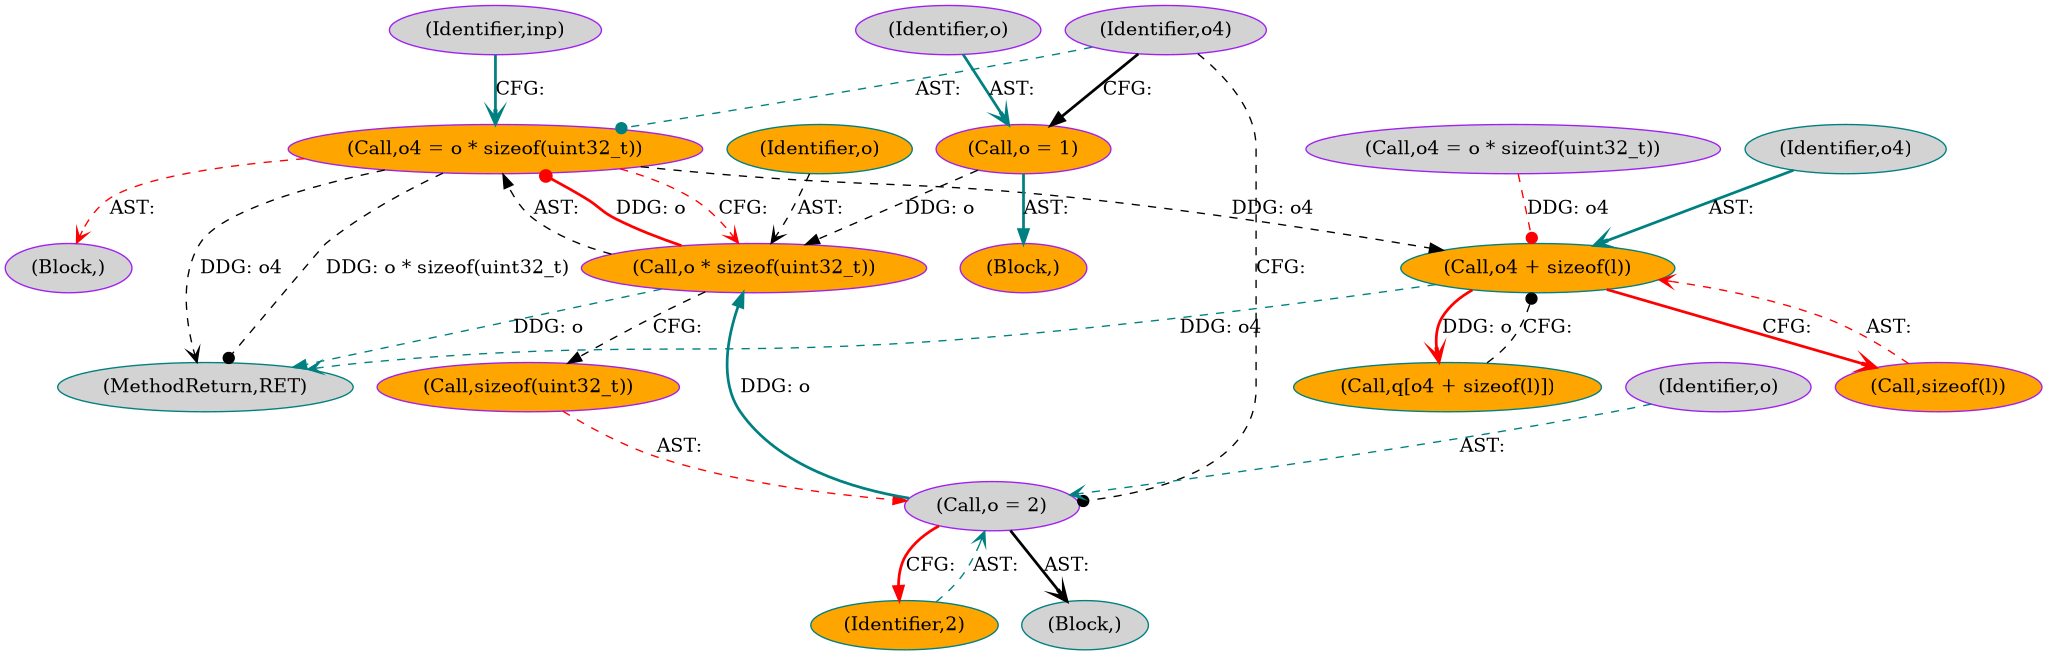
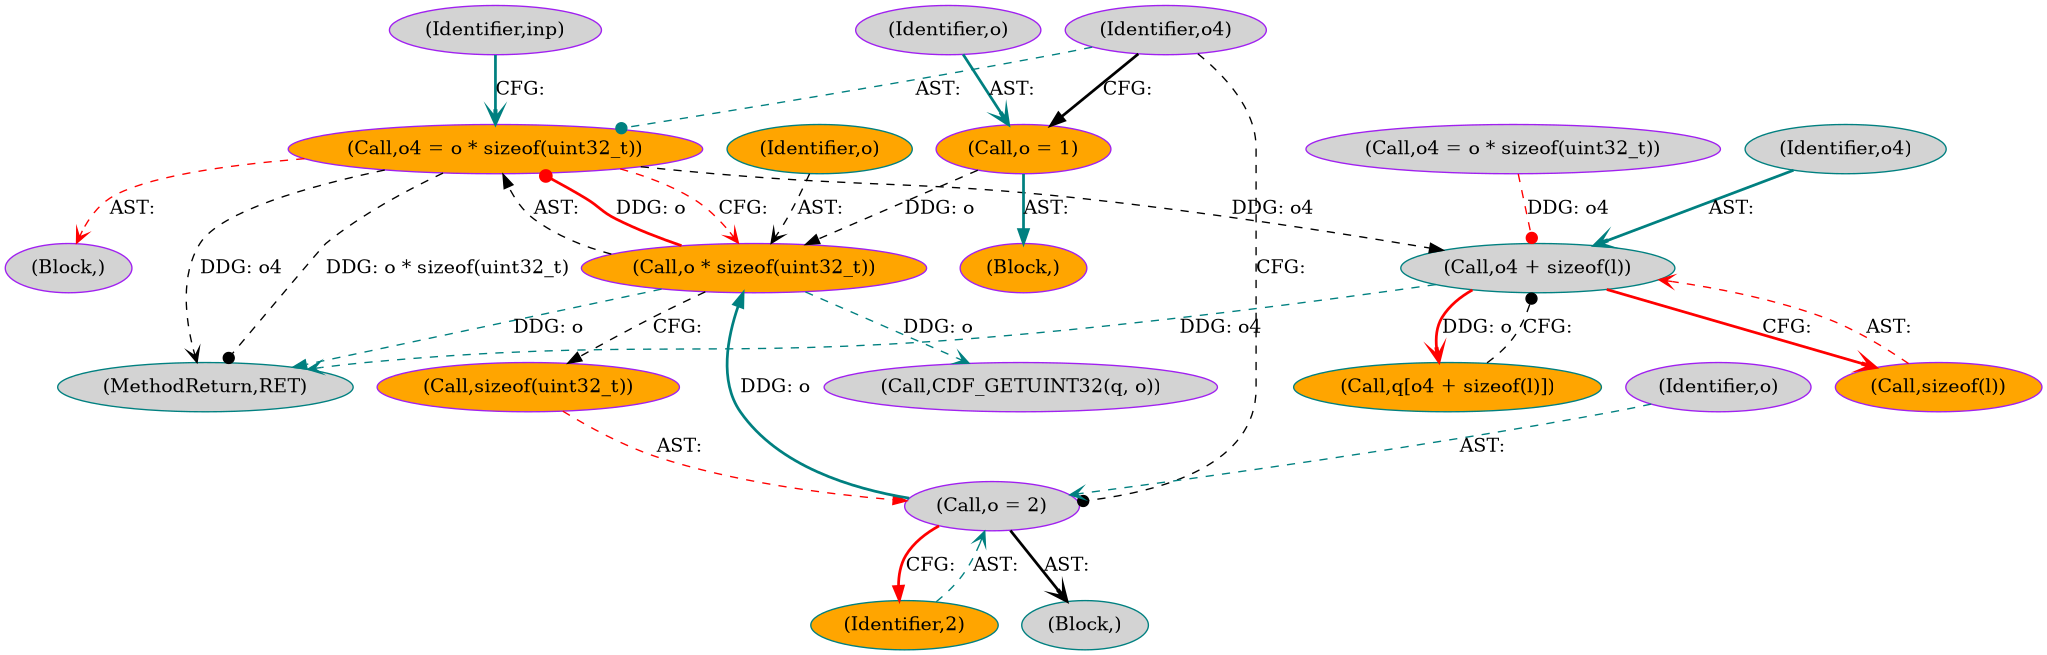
(1538, 268) -> (1538, 268)
none -> (1021, 387)
